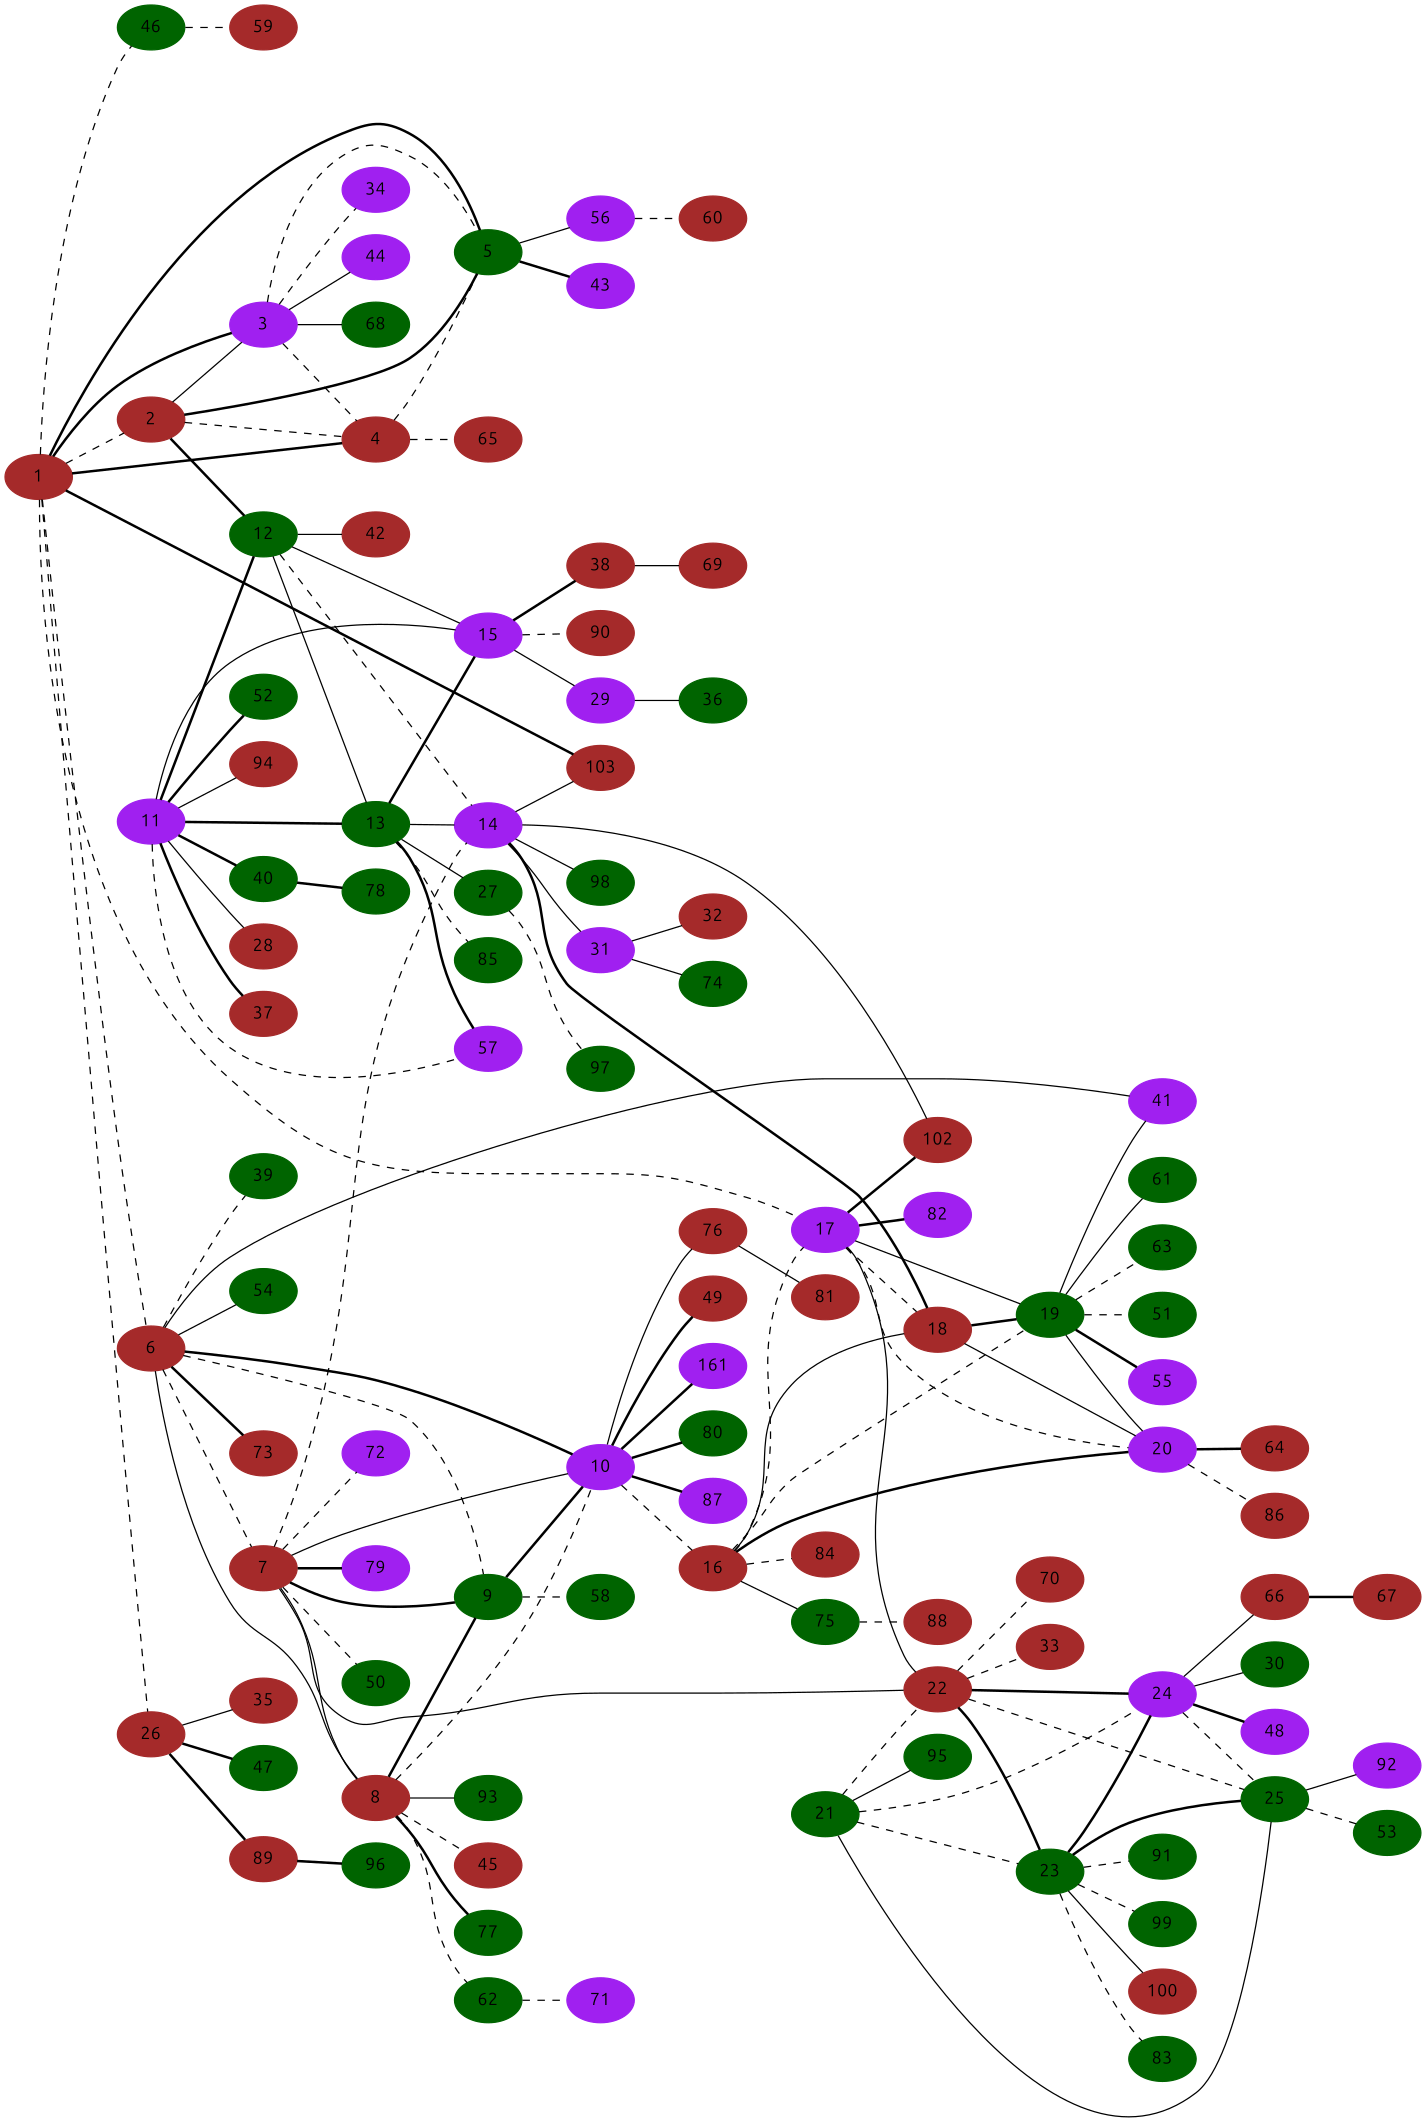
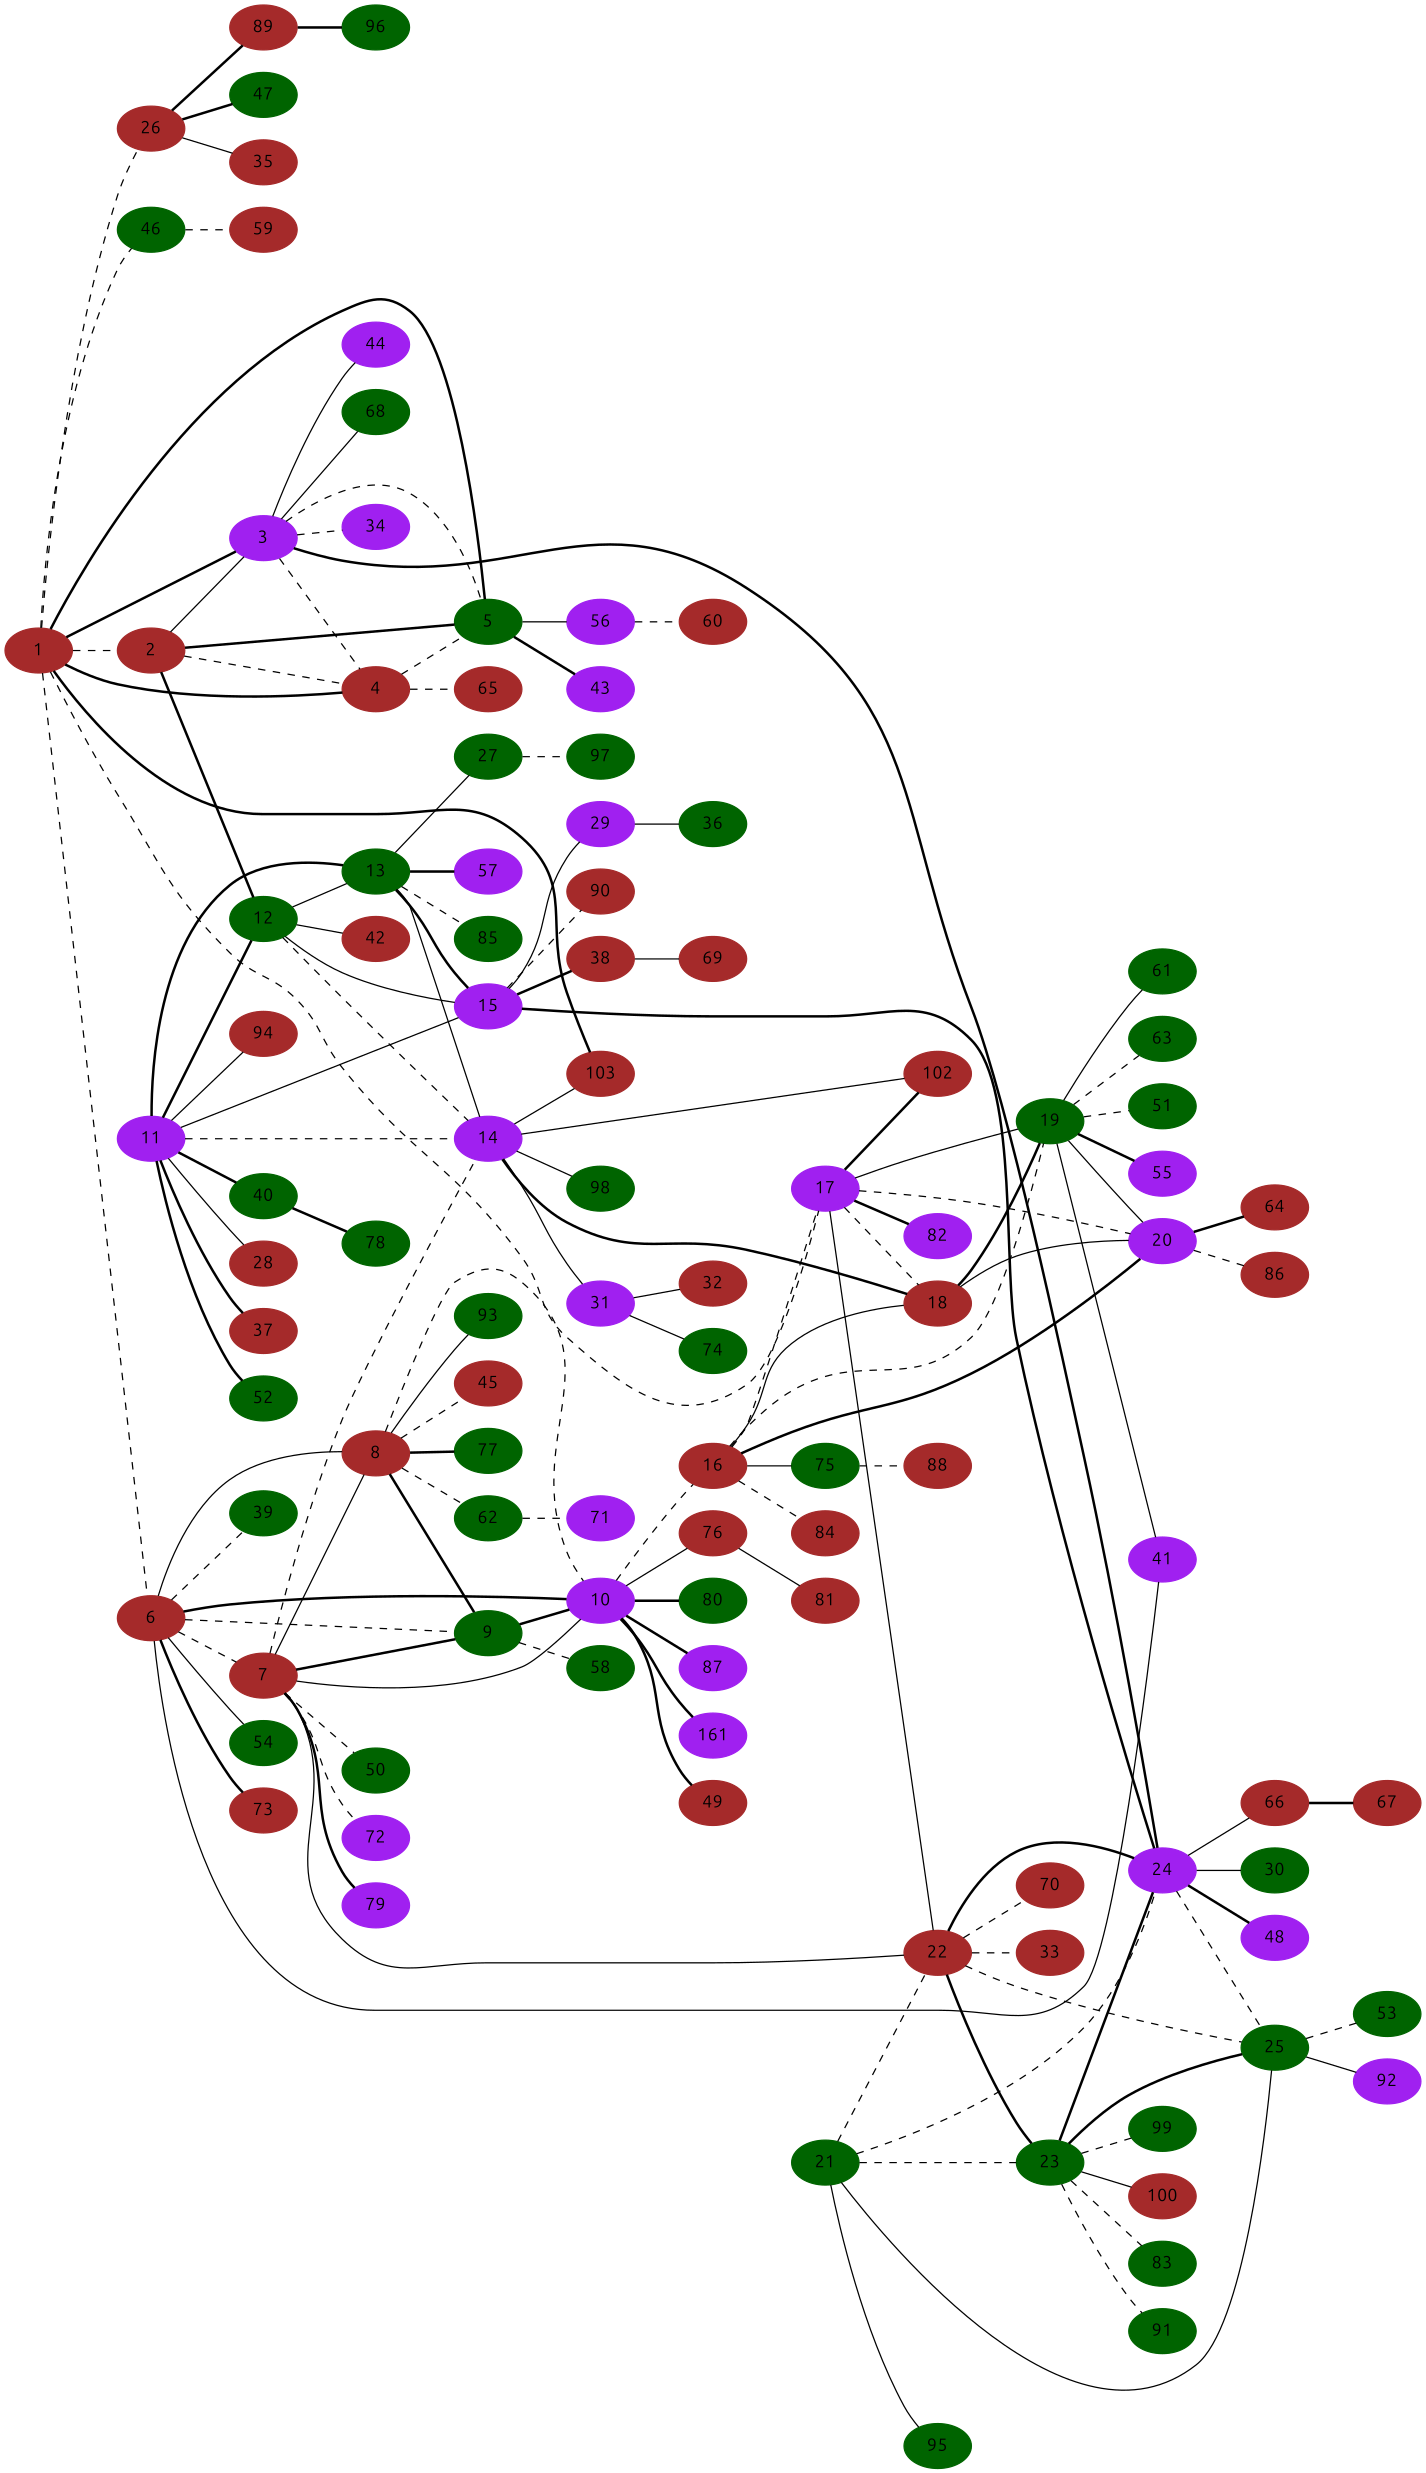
none -> (956, 963)
(234, 1050) -> (320, 1139)
none -> (1007, 1189)
